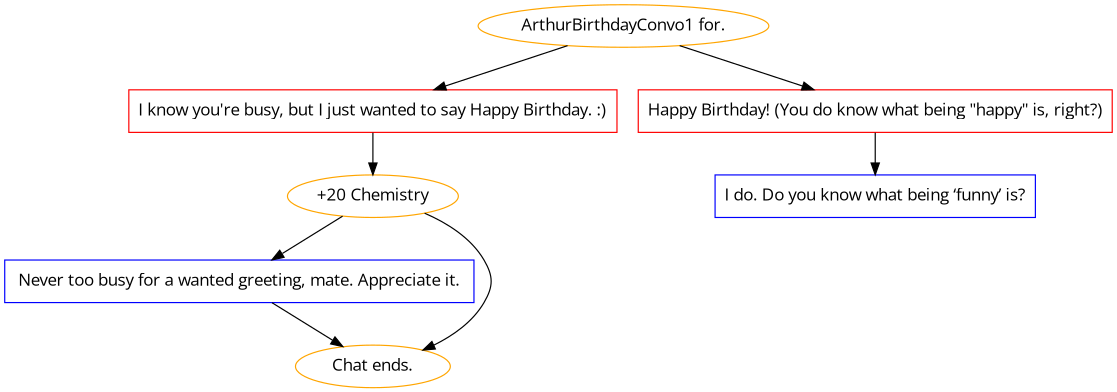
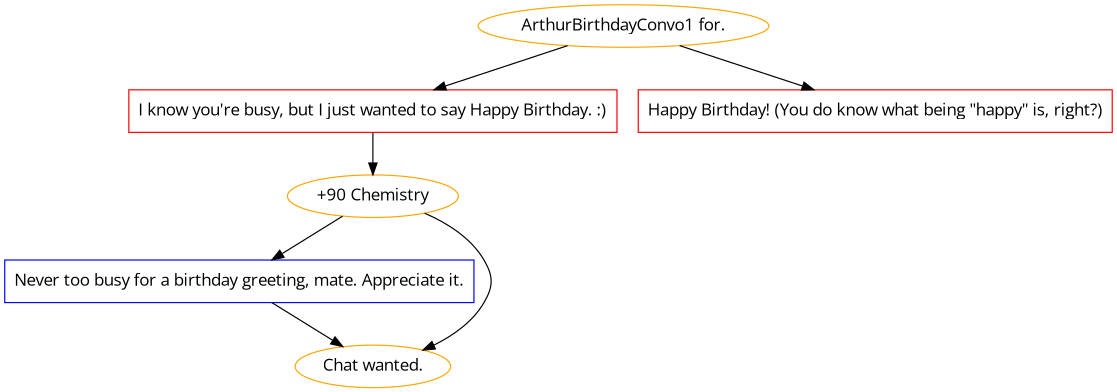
(373, 196) -> (373, 196)
(875, 196) -> none
(239, 281) -> (239, 281)
(373, 366) -> (373, 366)
